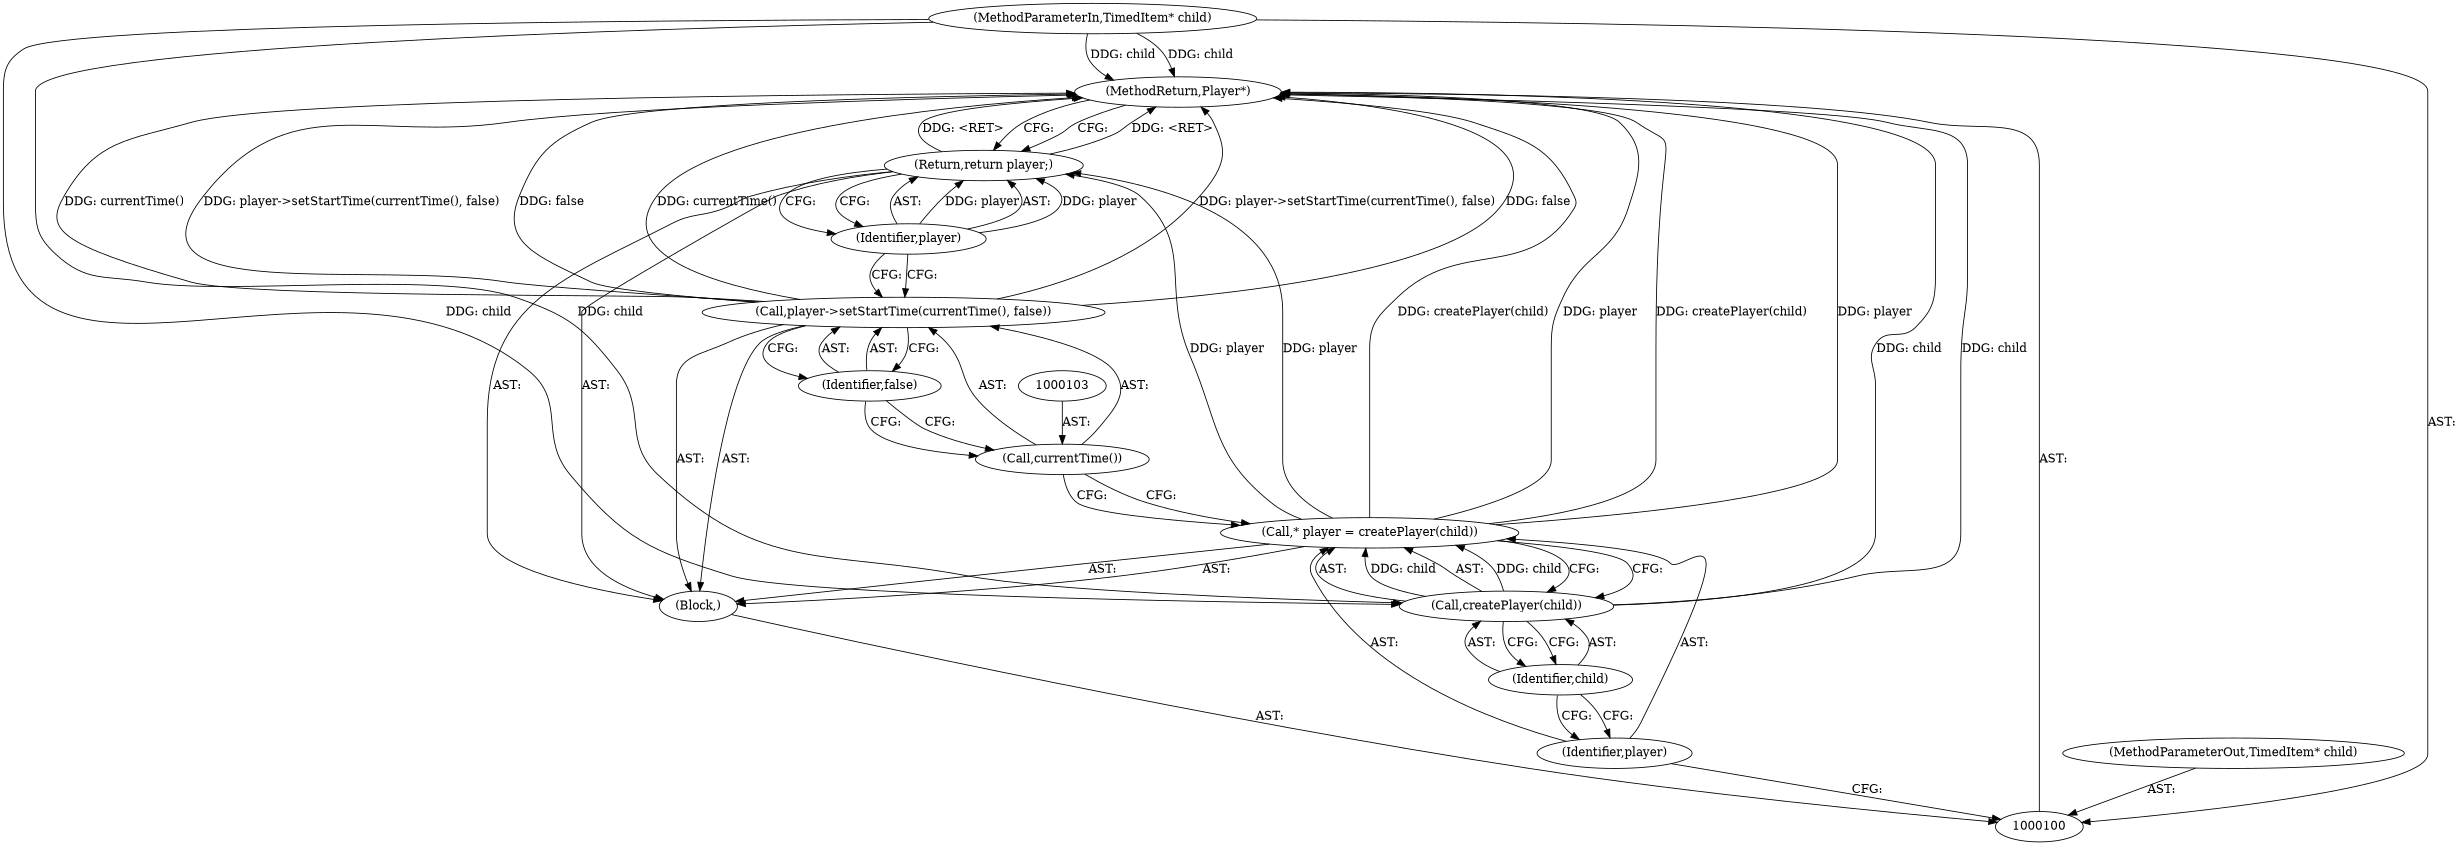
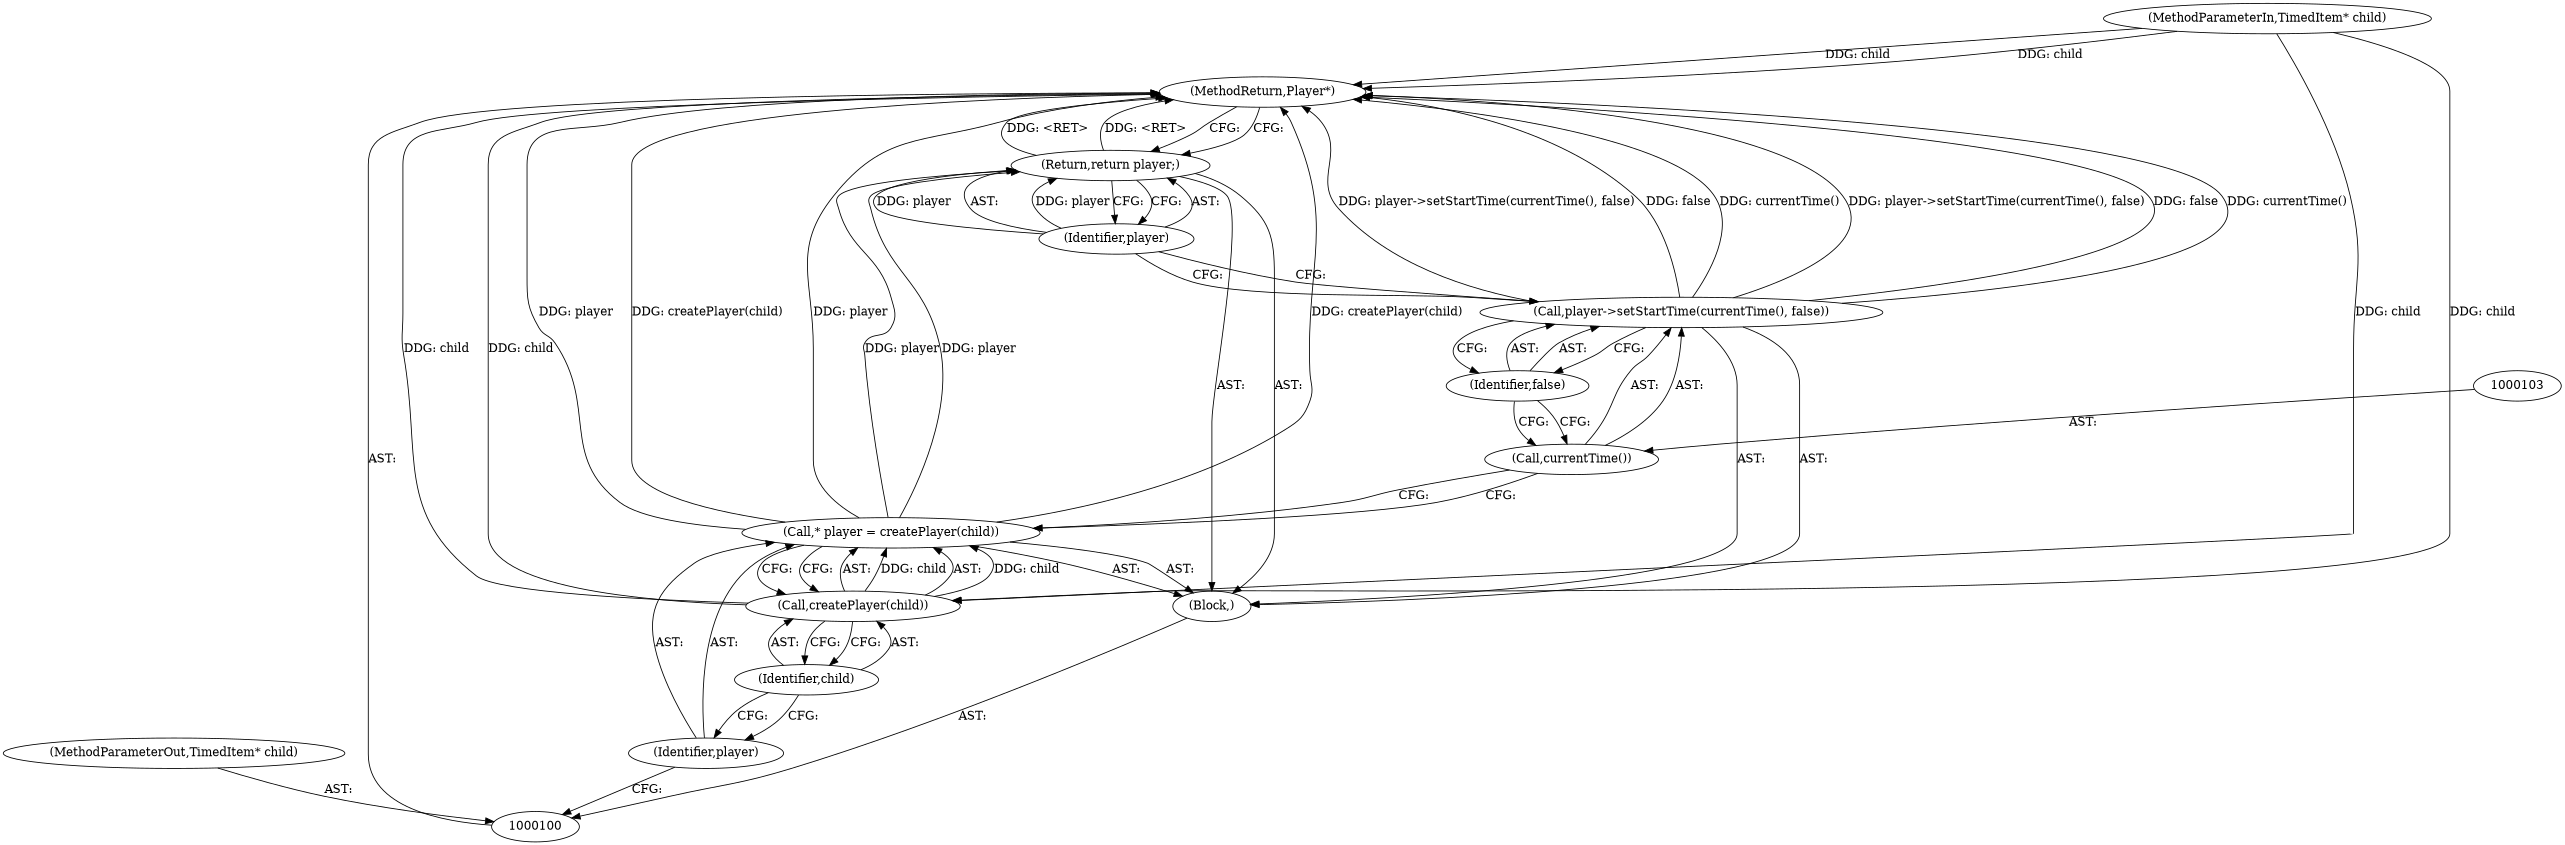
(2350, 65) -> none
